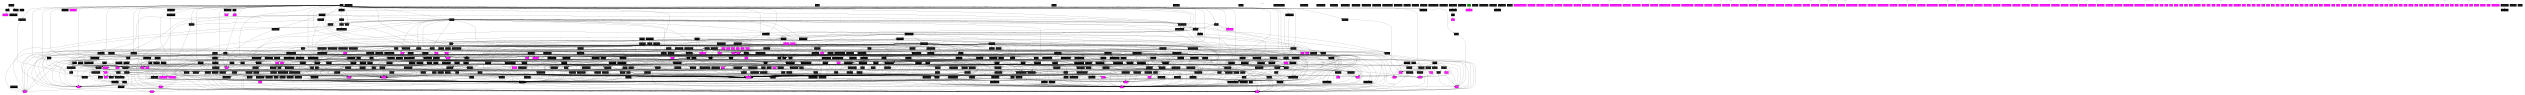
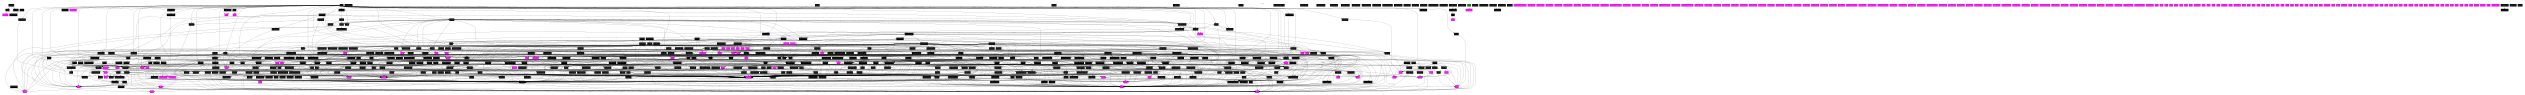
(1230, 29) -> (1230, 29)
(1200, 34) -> (1200, 34)
